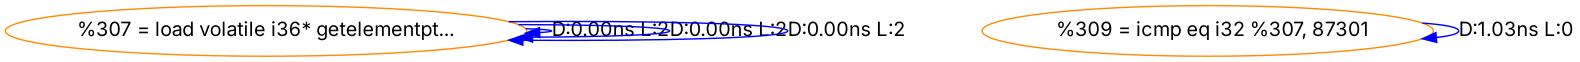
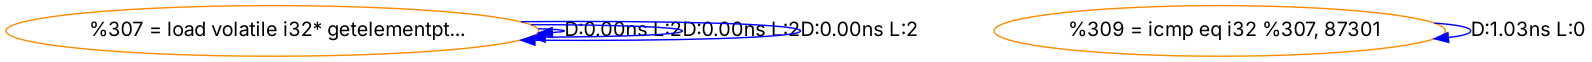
(266, 31) -> (272, 31)
